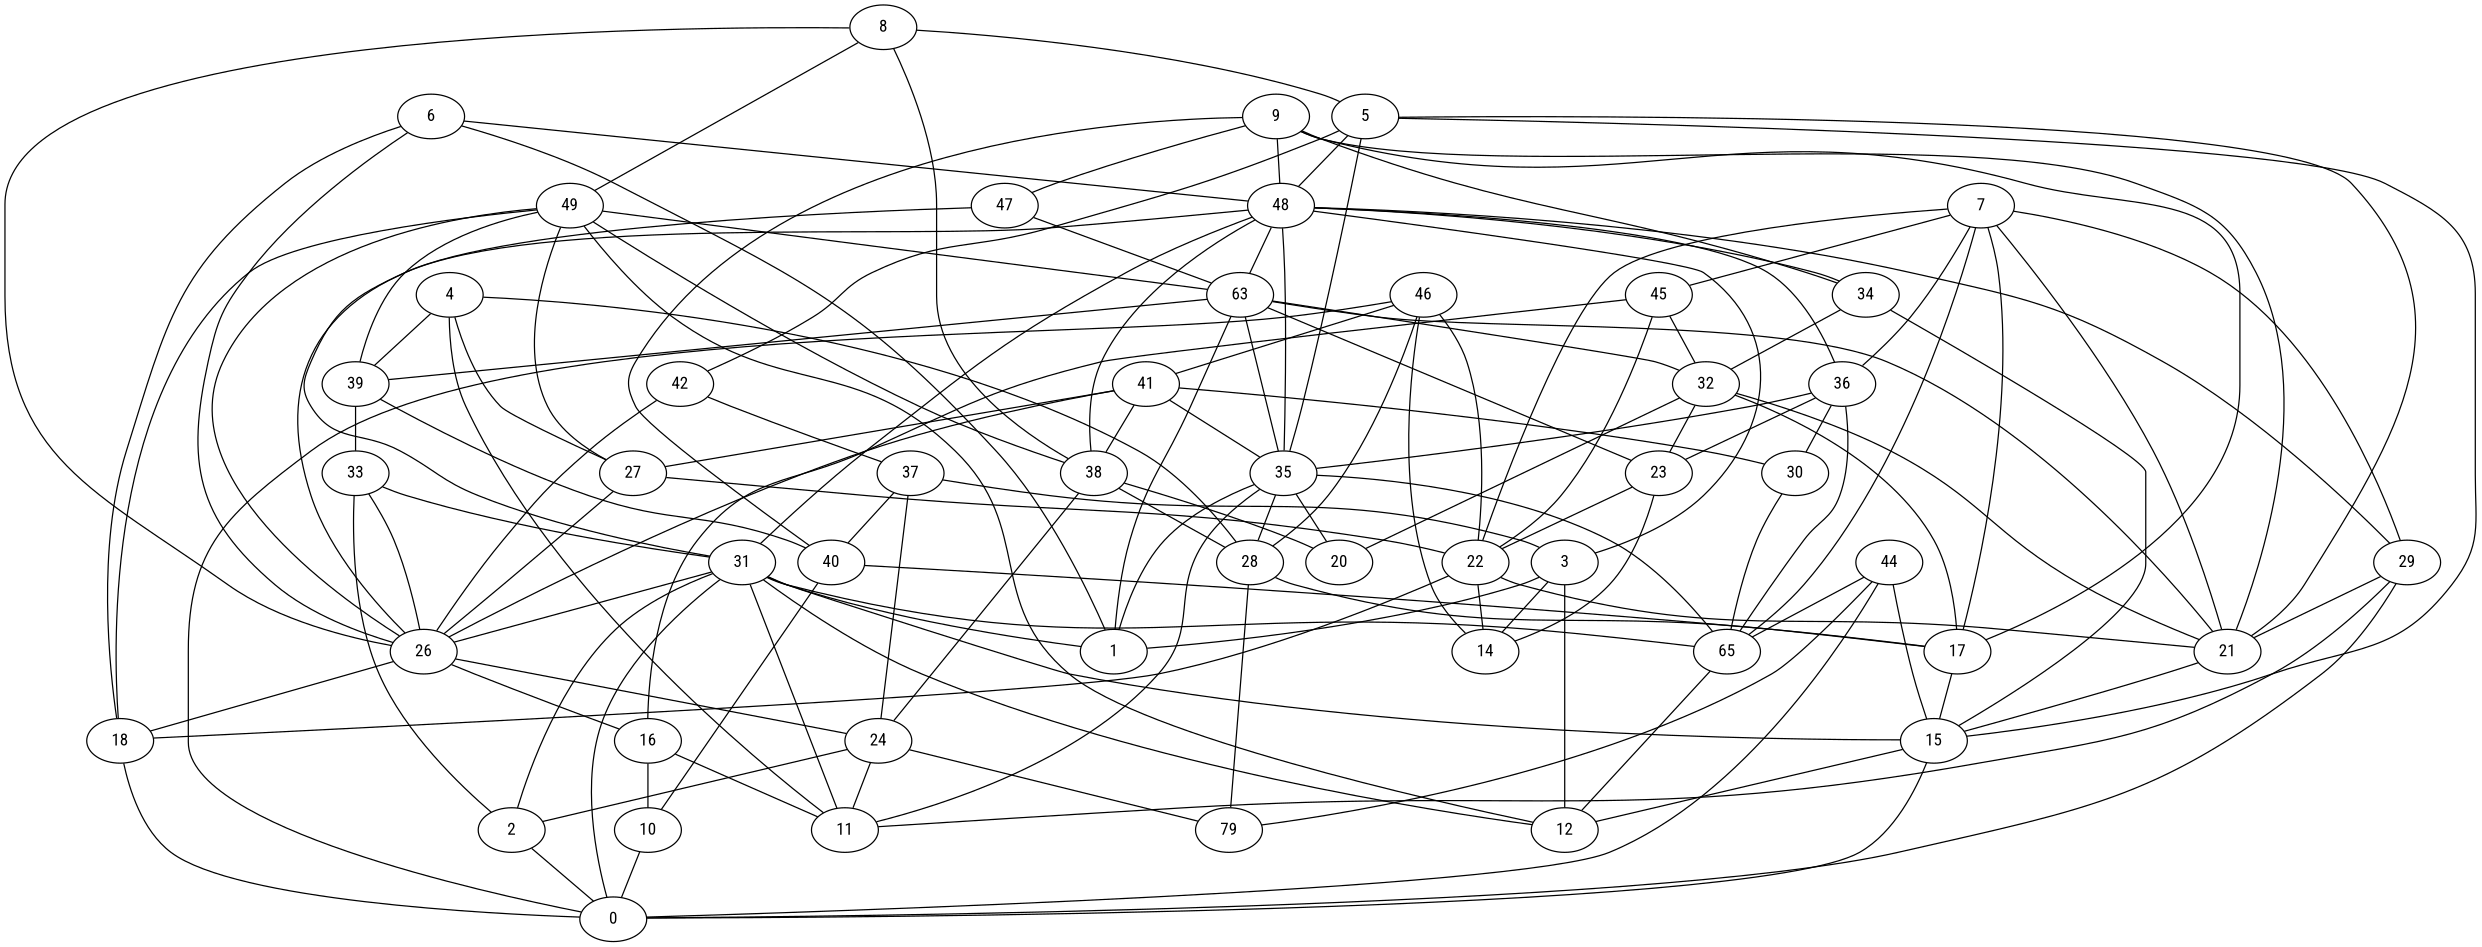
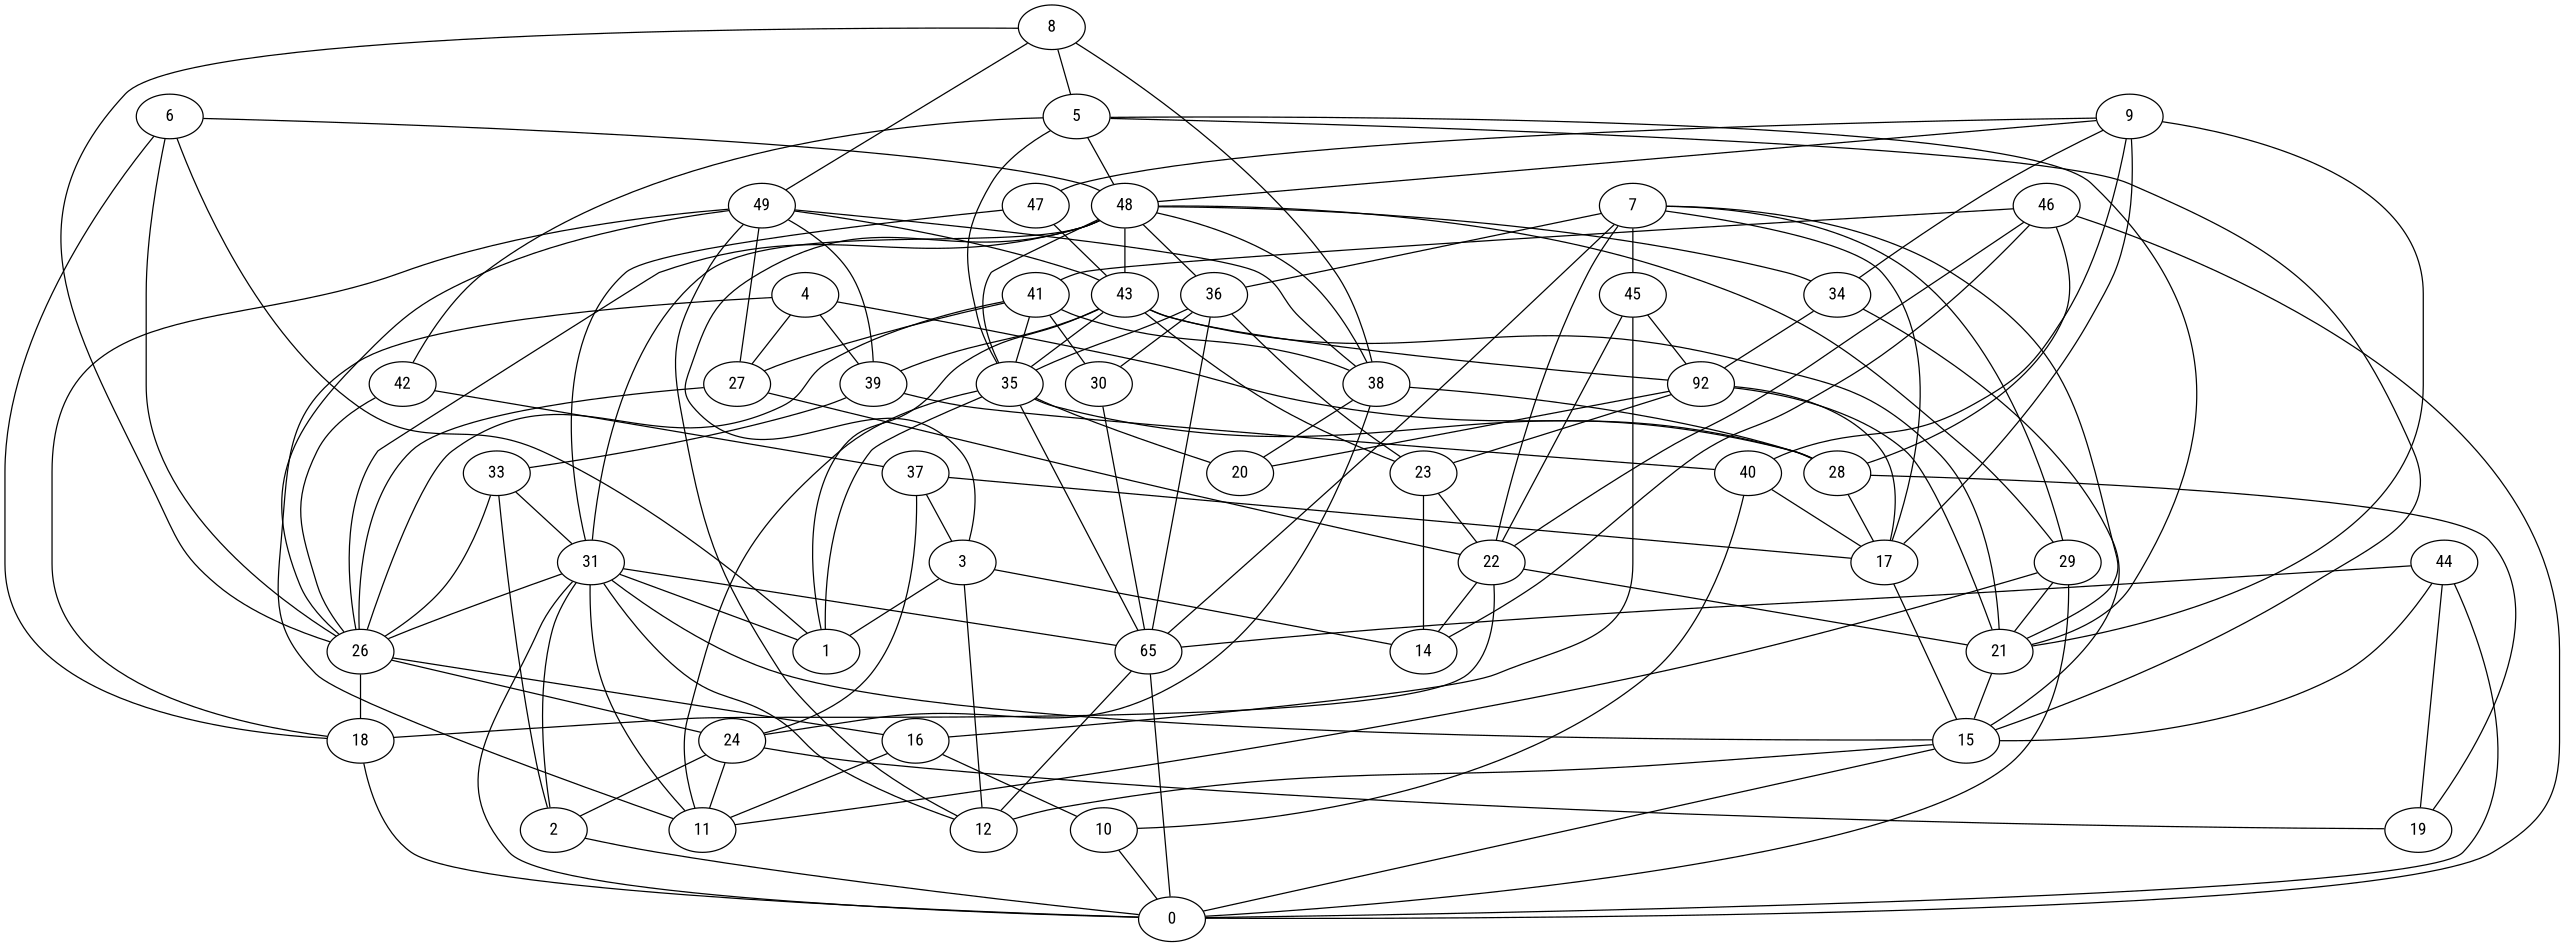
(1240, 295) -> (1125, 295)
(1706, 384) -> (1701, 384)
(871, 518) -> (1400, 518)
none -> (1159, 774)
(1229, 830) -> (2418, 830)
